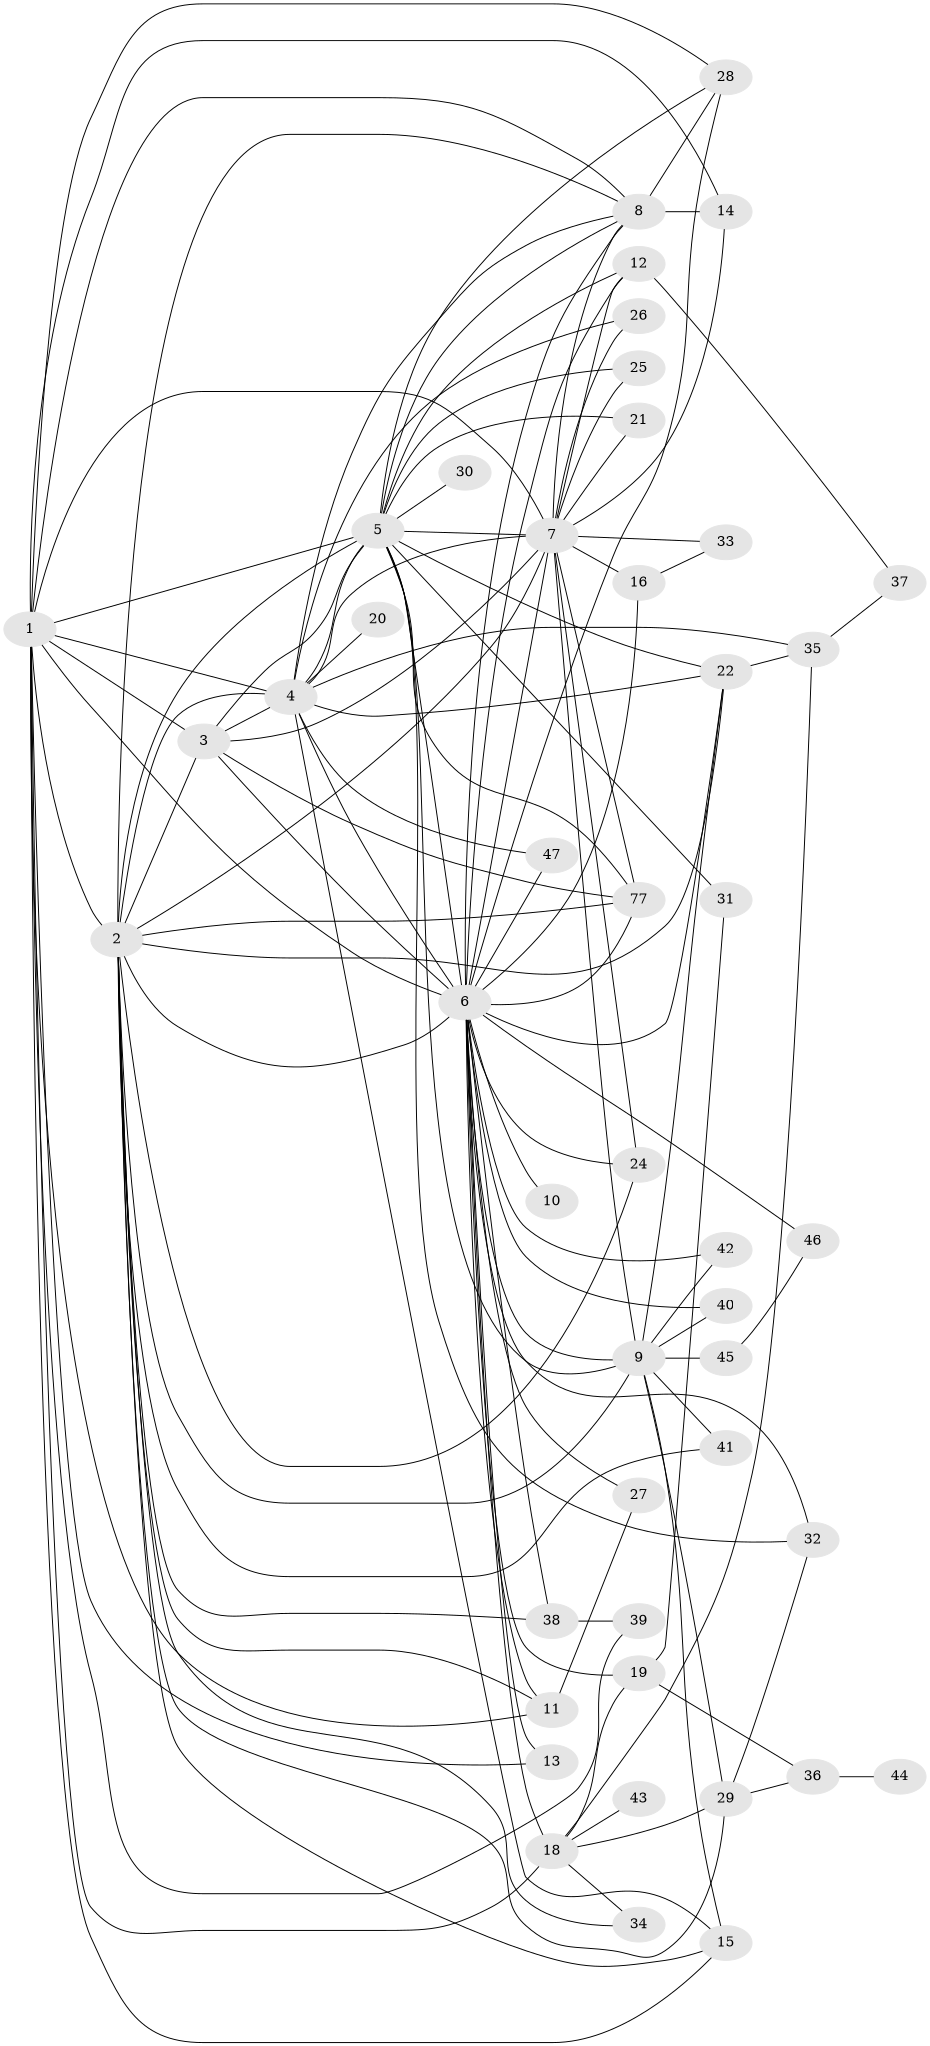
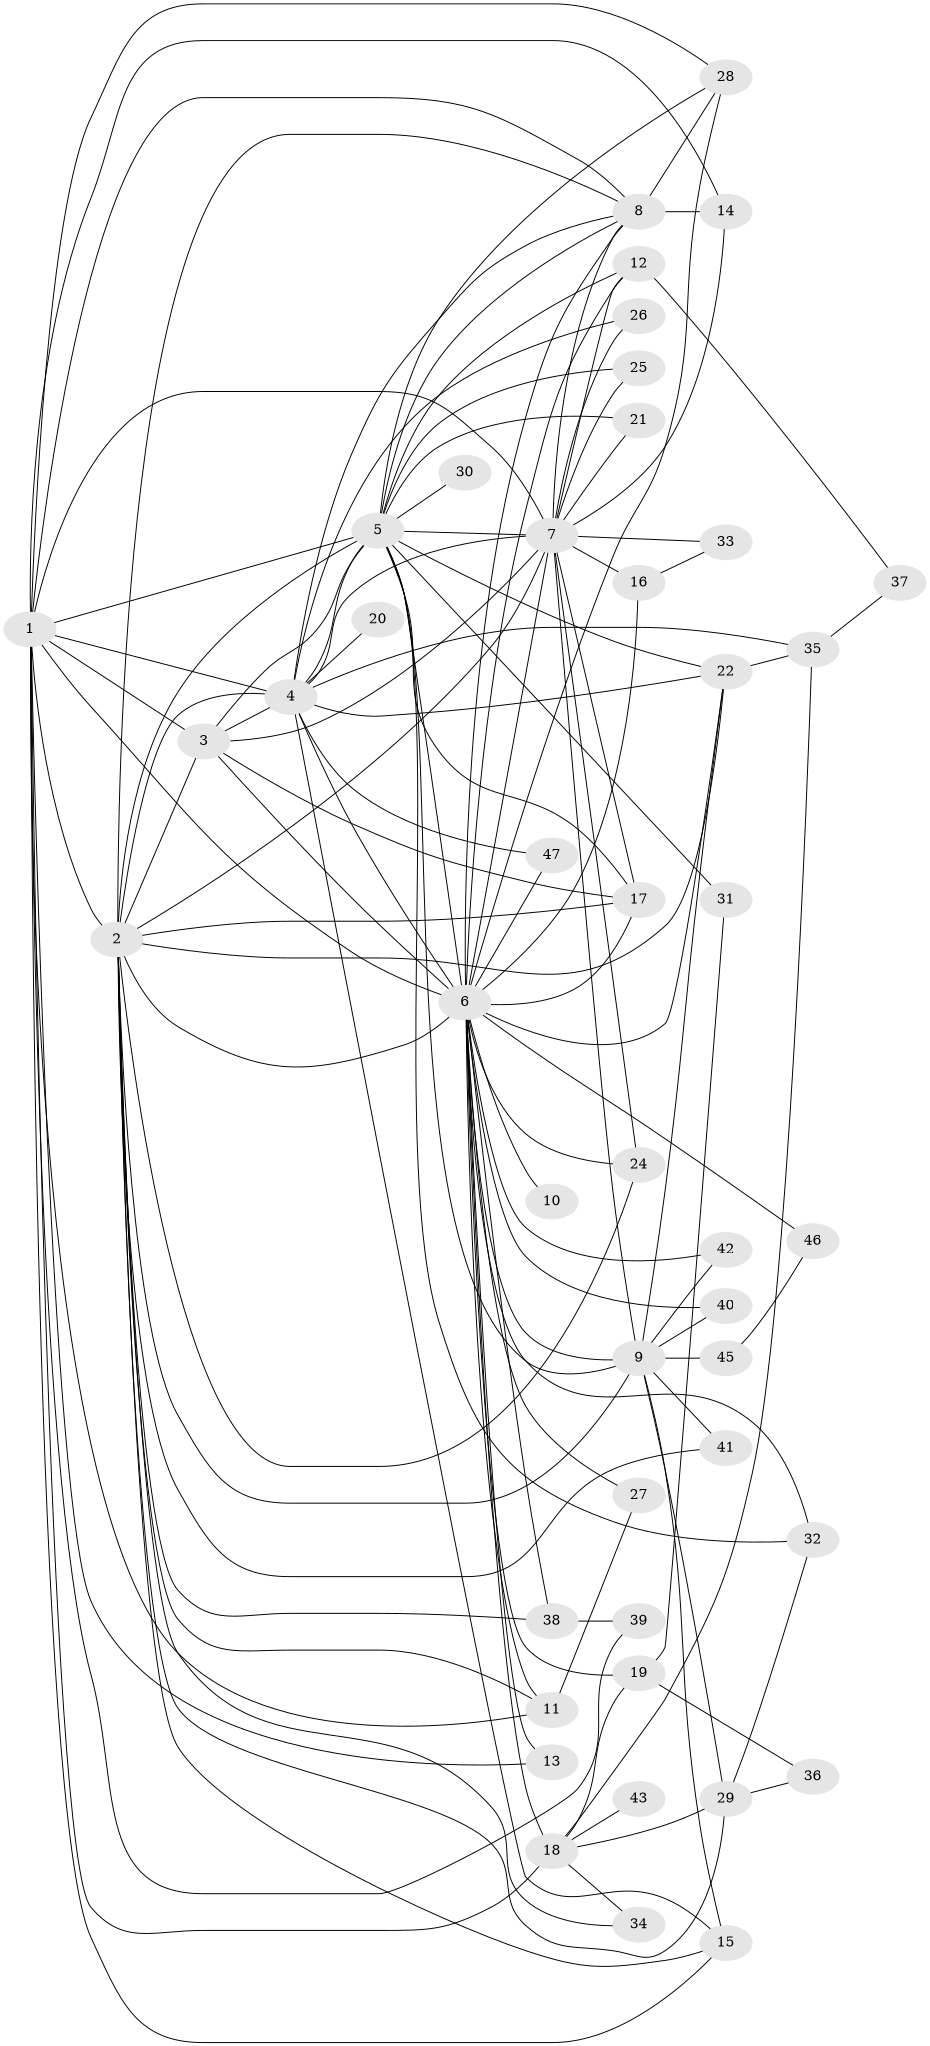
(639, 900) -> (639, 900)
(900, 1777) -> none
